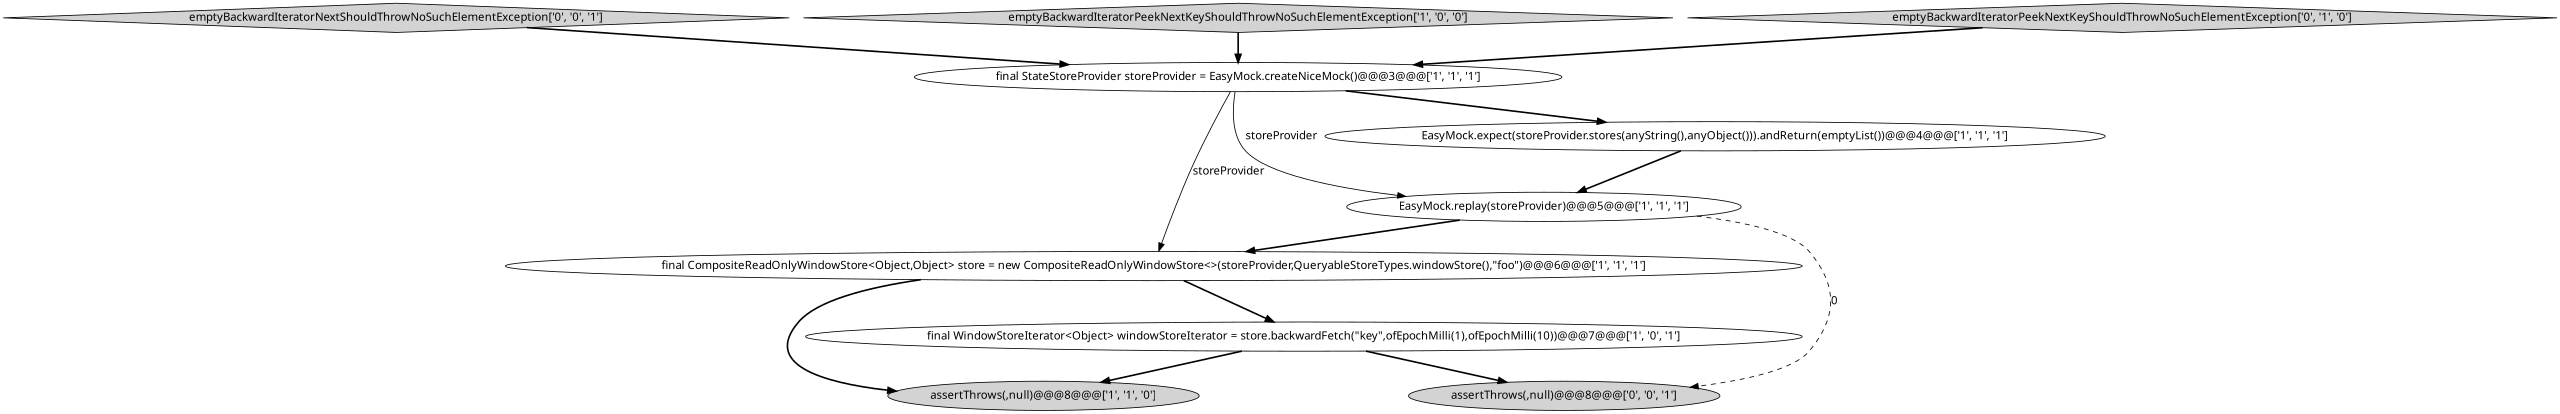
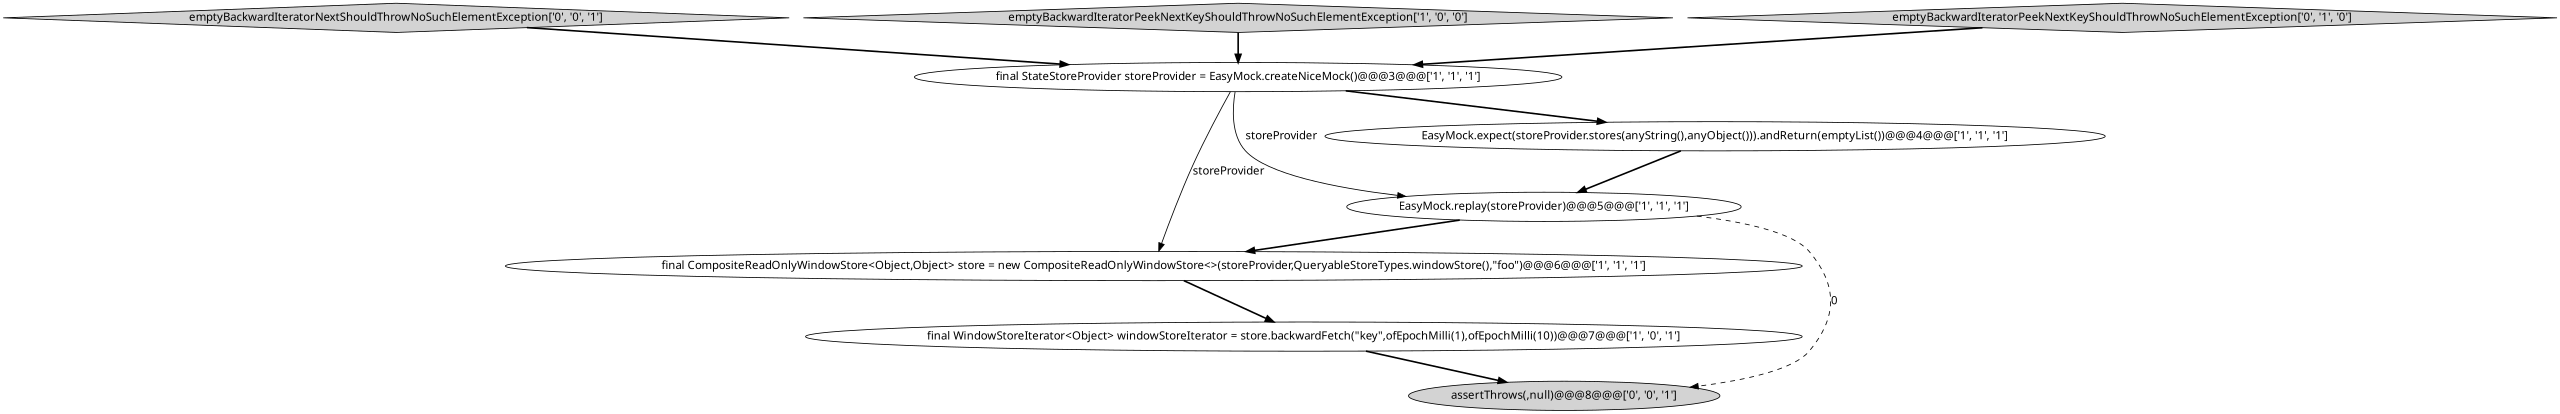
(1043, 396) -> none
